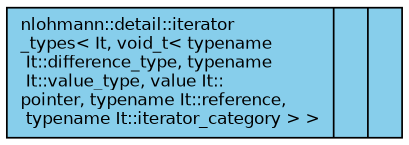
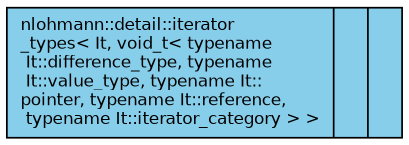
(122, 81) -> (142, 81)
